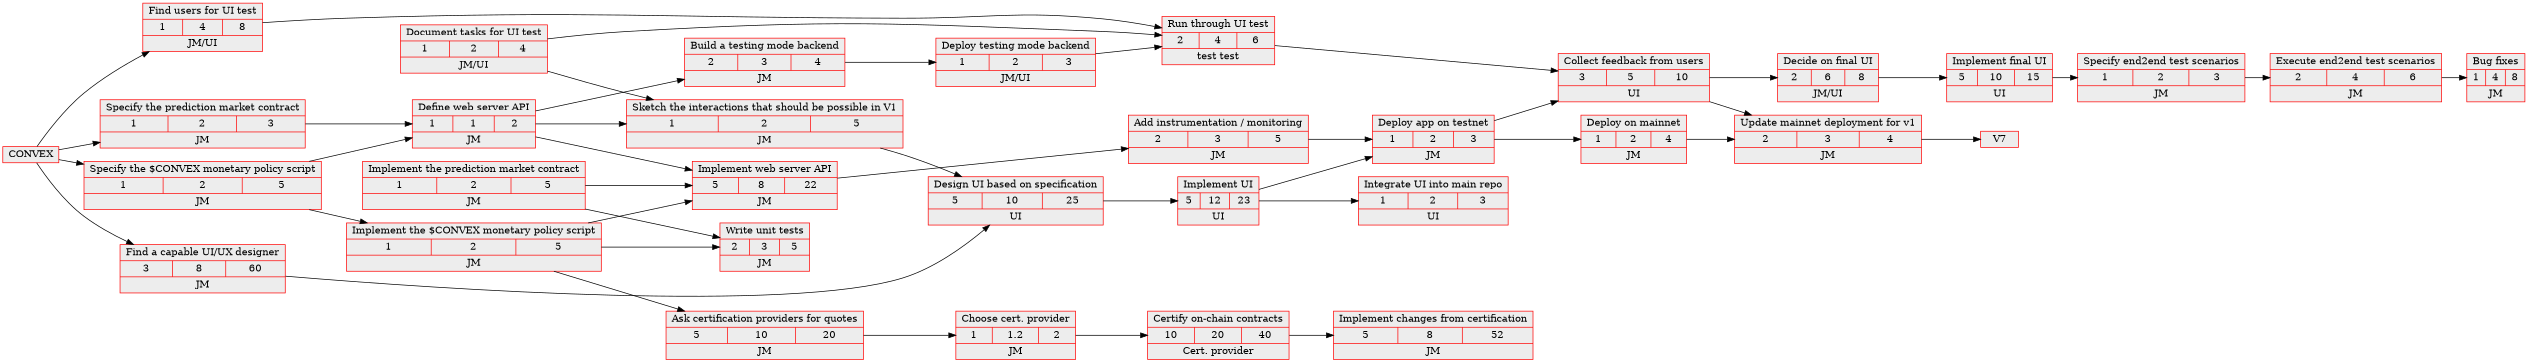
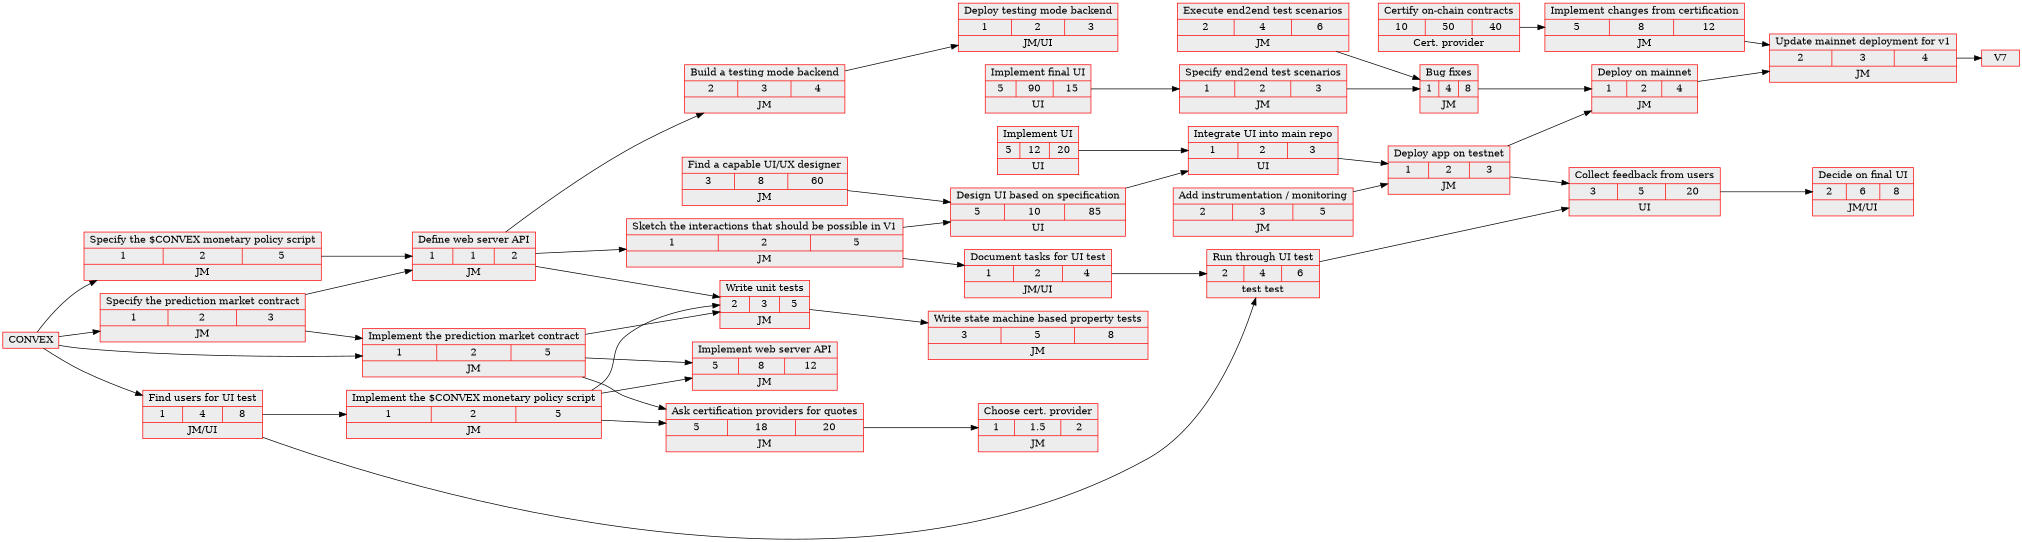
(1125, 51) -> none
(1682, 77) -> (1693, 191)
(1996, 77) -> (1035, 89)
(1909, 78) -> none
(2254, 78) -> (1380, 89)
(597, 85) -> (930, 262)
none -> (1531, 89)
(1727, 107) -> (1754, 43)
(610, 153) -> (624, 281)
(979, 164) -> none
(1312, 174) -> (1360, 161)
(811, 185) -> (811, 366)
(1073, 201) -> (1095, 212)
(1137, 201) -> (1154, 180)
(1244, 201) -> (1064, 150)
(76, 209) -> (207, 355)
(335, 215) -> (301, 414)
none -> (330, 334)
(762, 335) -> (762, 427)
(1015, 335) -> (1038, 427)
none -> (1038, 335)
(1108, 335) -> none
(1218, 335) -> (1449, 27)
(1498, 335) -> (1709, 27)
none -> (622, 395)
